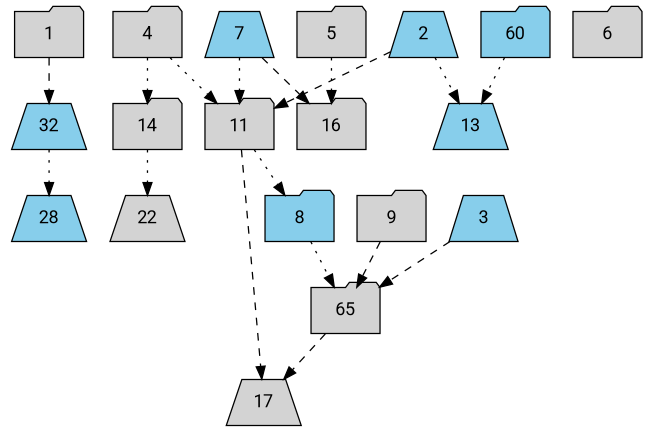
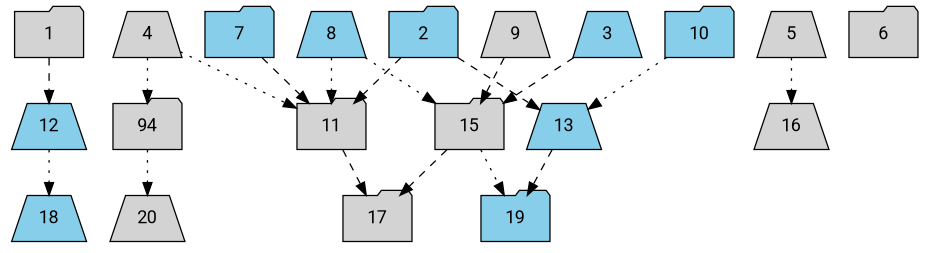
(147, 34) -> (147, 34)
(239, 34) -> (239, 34)
(331, 34) -> (791, 34)
(423, 34) -> (423, 34)
(515, 34) -> (699, 34)
(239, 74) -> (281, 76)
(444, 75) -> (486, 76)
(281, 76) -> none
(49, 126) -> (49, 126)
(147, 126) -> (147, 126)
(331, 126) -> (791, 126)
(266, 167) -> (331, 74)
(49, 218) -> (49, 218)
(147, 218) -> (147, 218)
(300, 218) -> (331, 34)
(392, 218) -> (515, 34)
none -> (515, 218)
(346, 310) -> (469, 126)
(264, 402) -> (377, 218)
